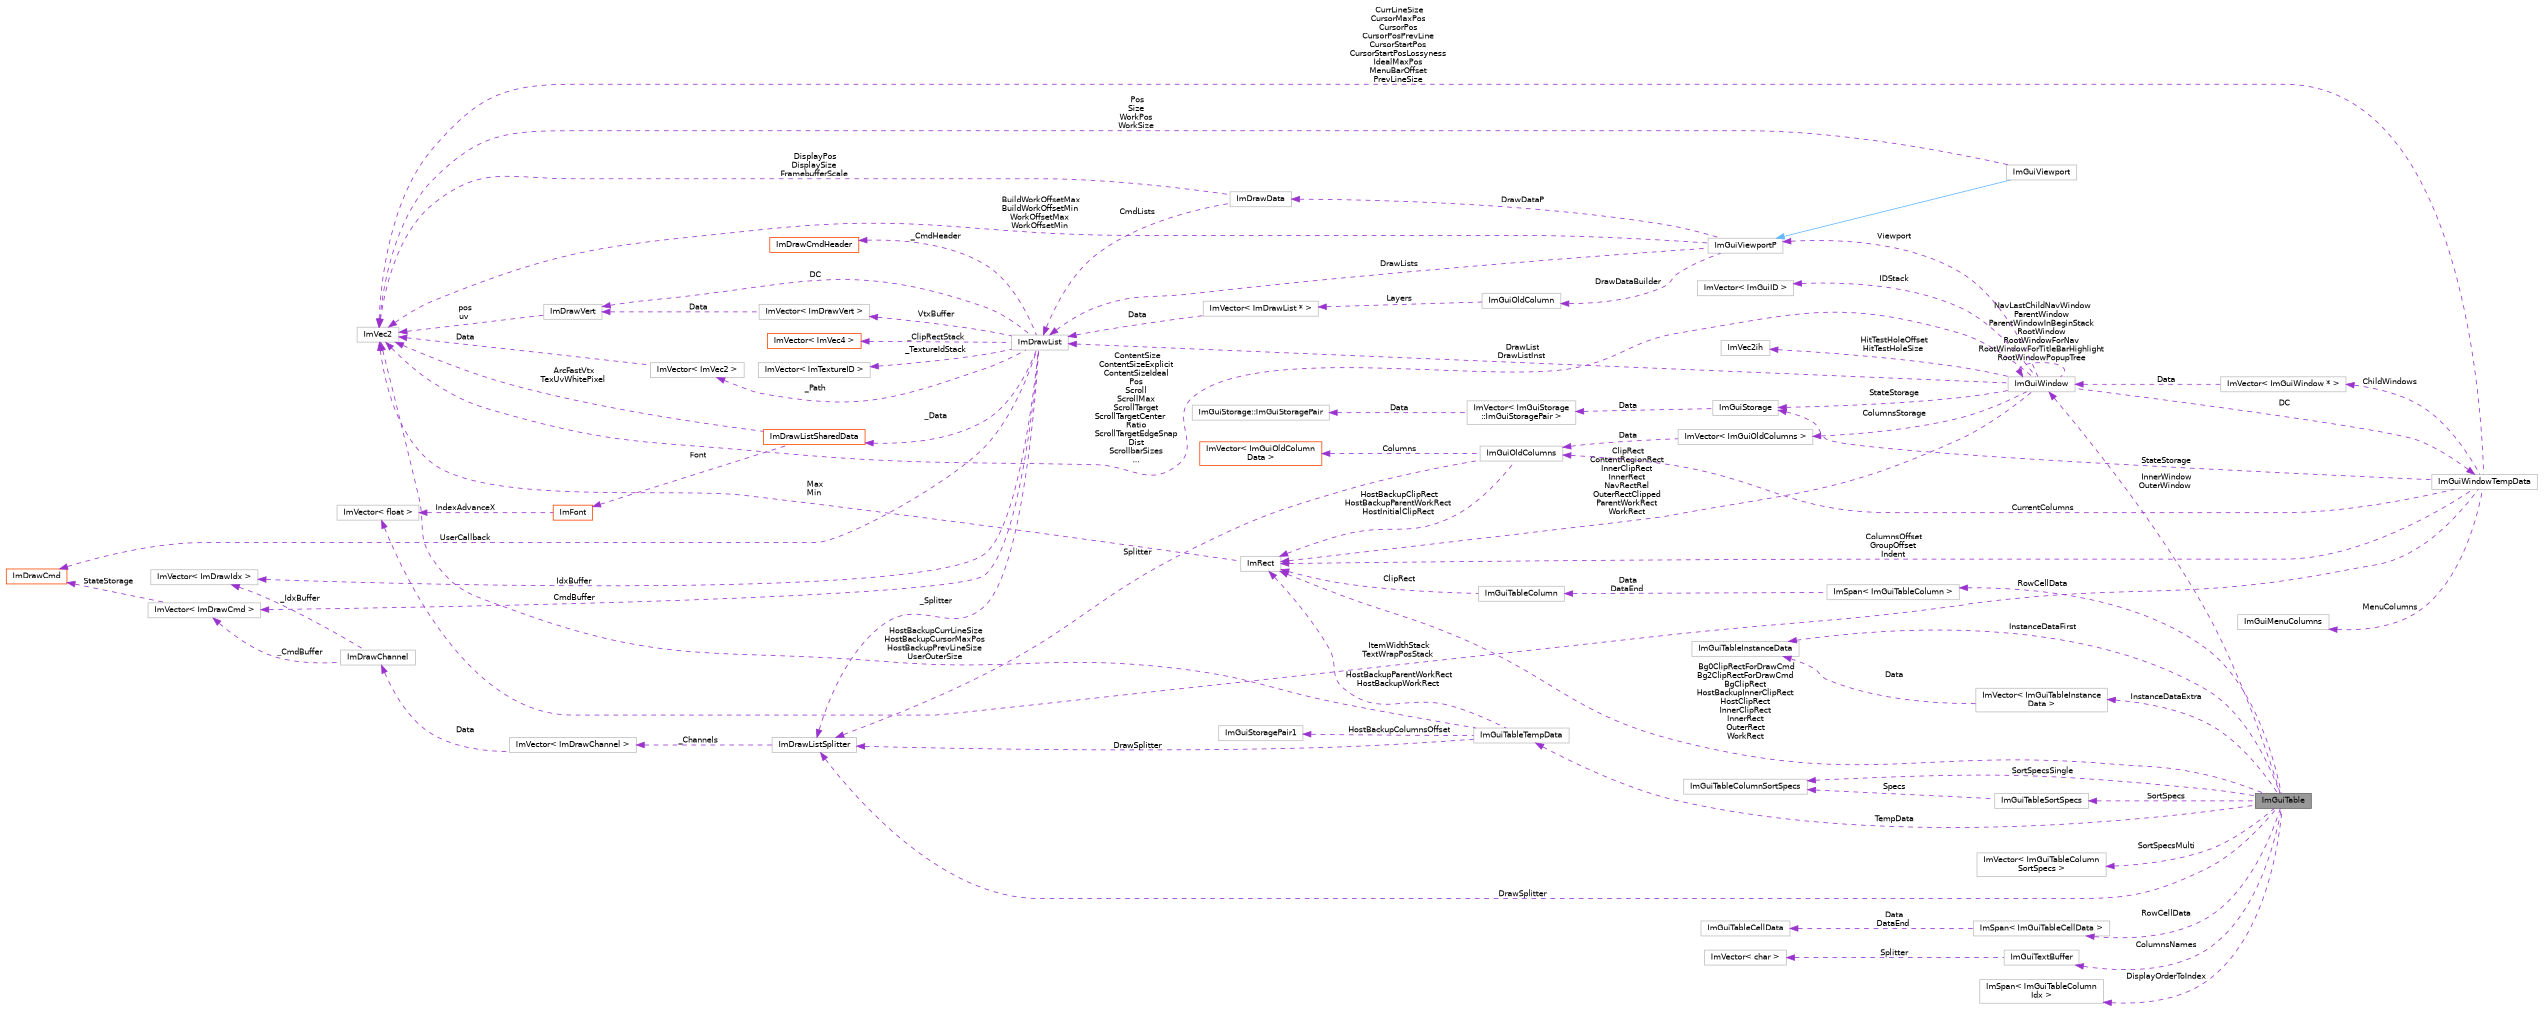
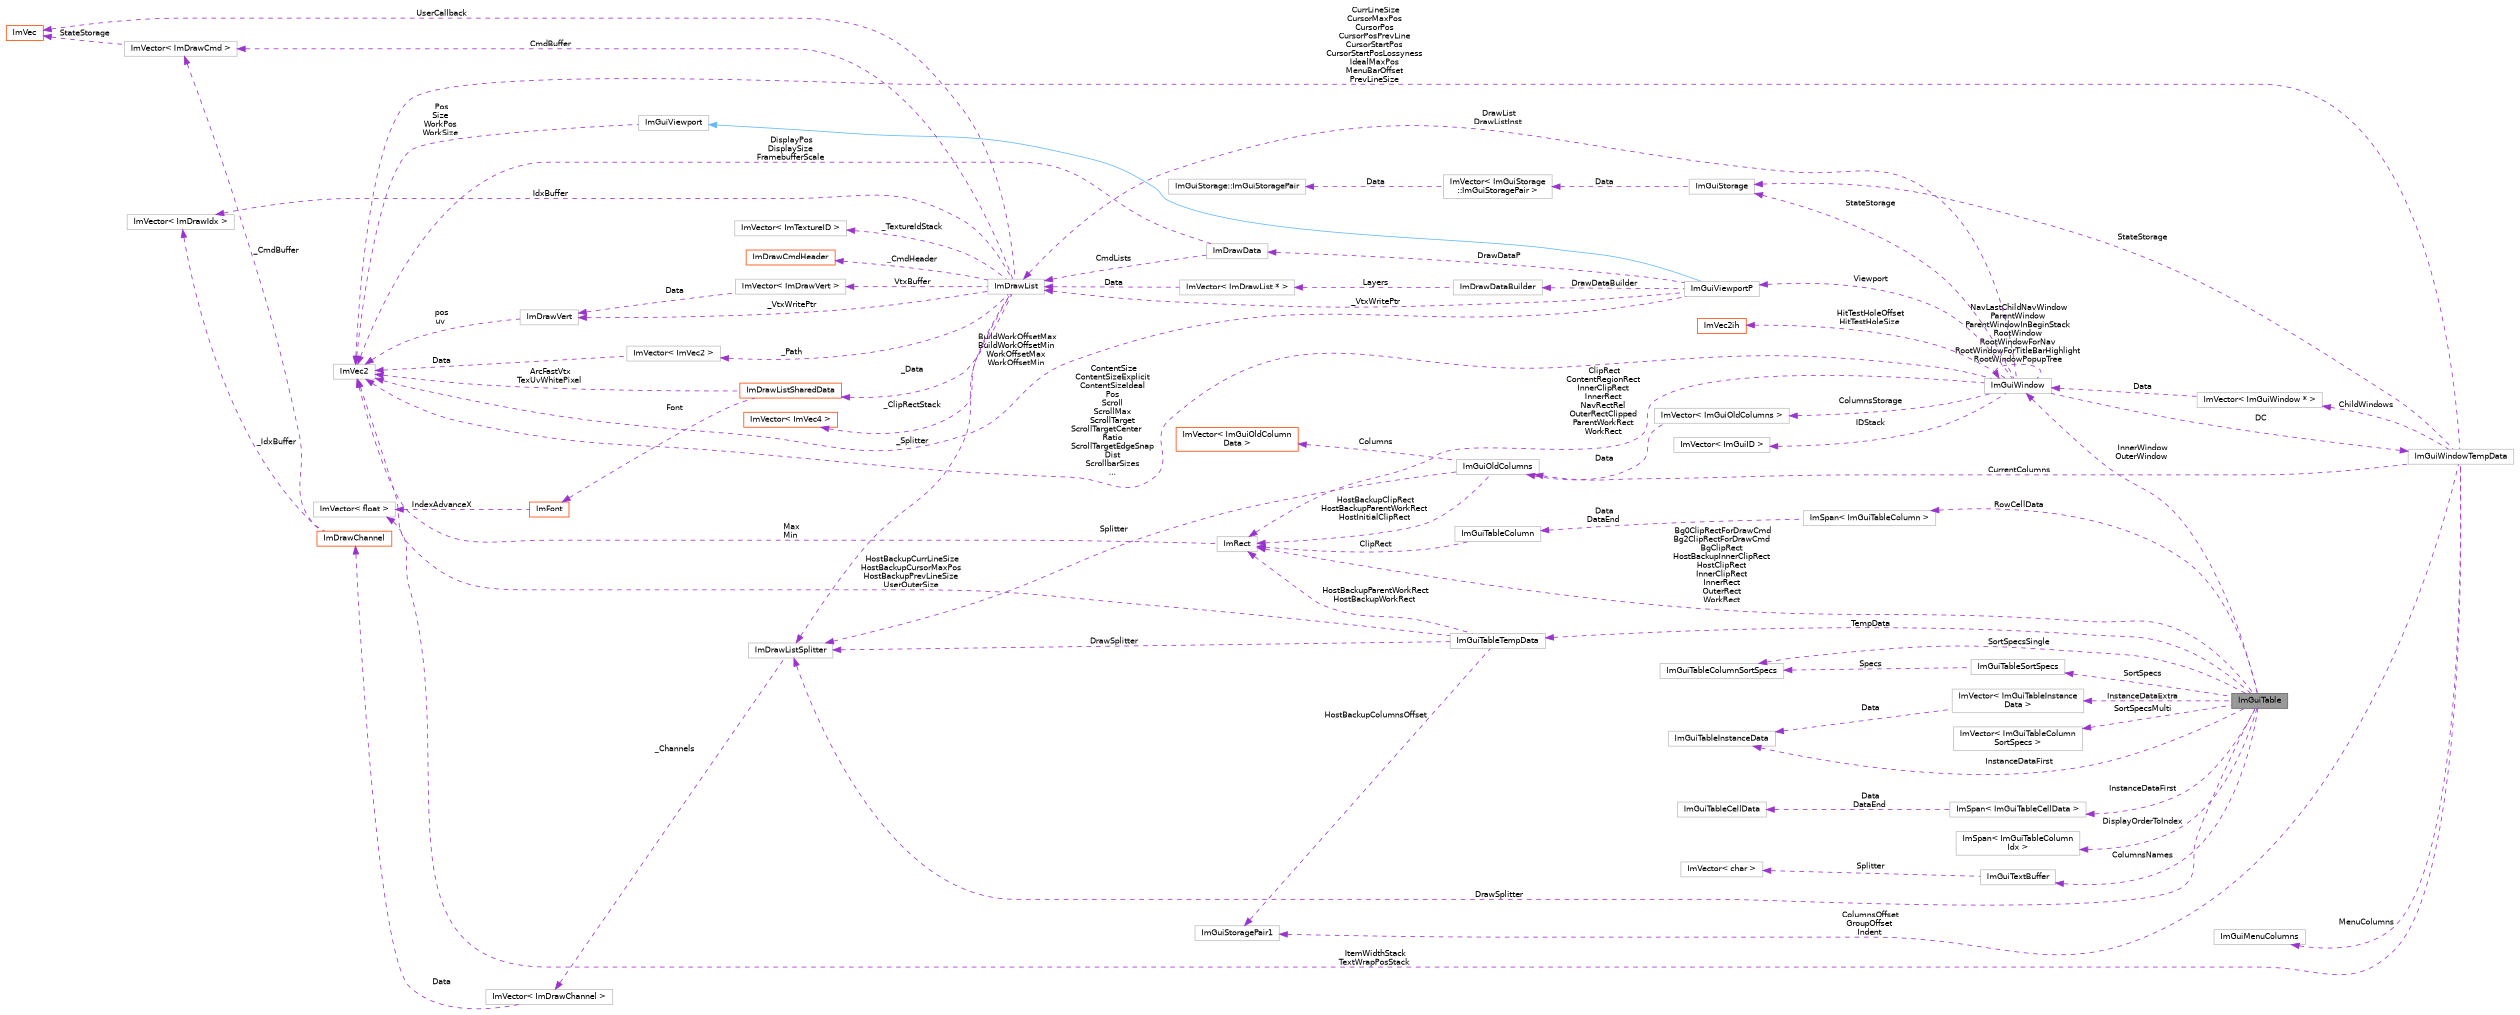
(1898, 208) -> (1204, 213)
(1398, 264) -> (1375, 302)
(814, 275) -> (791, 305)
(1521, 301) -> (1498, 287)
(1745, 348) -> (1722, 326)
(1888, 559) -> (2010, 951)
(37, 576) -> (25, 33)
(378, 658) -> (354, 539)
(2165, 914) -> (2142, 789)
